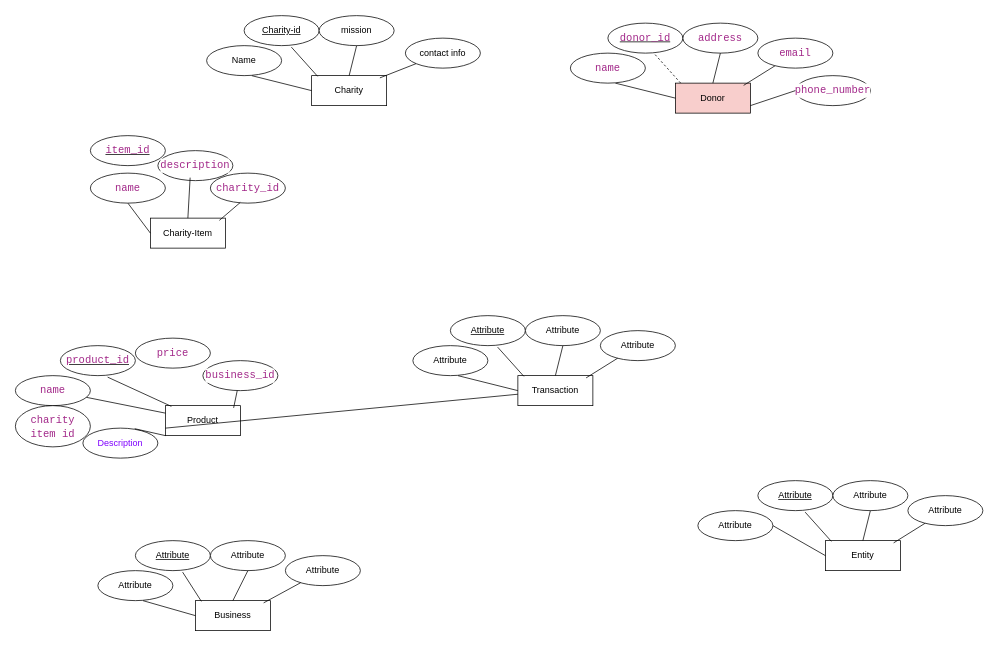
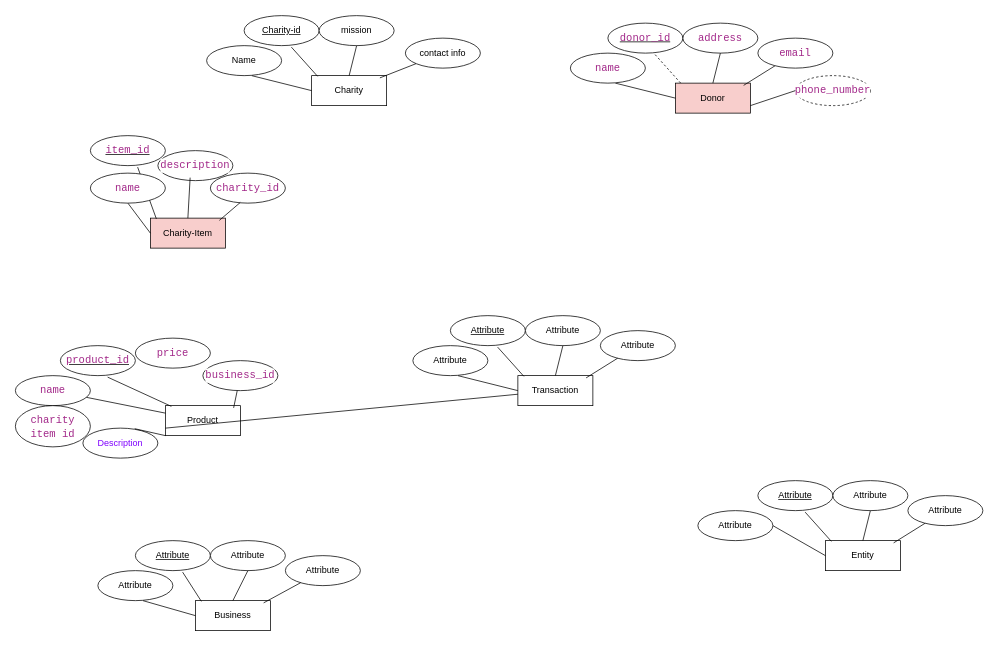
(833, 90) -> (833, 90)
none -> (153, 208)
(188, 233) -> (188, 233)
